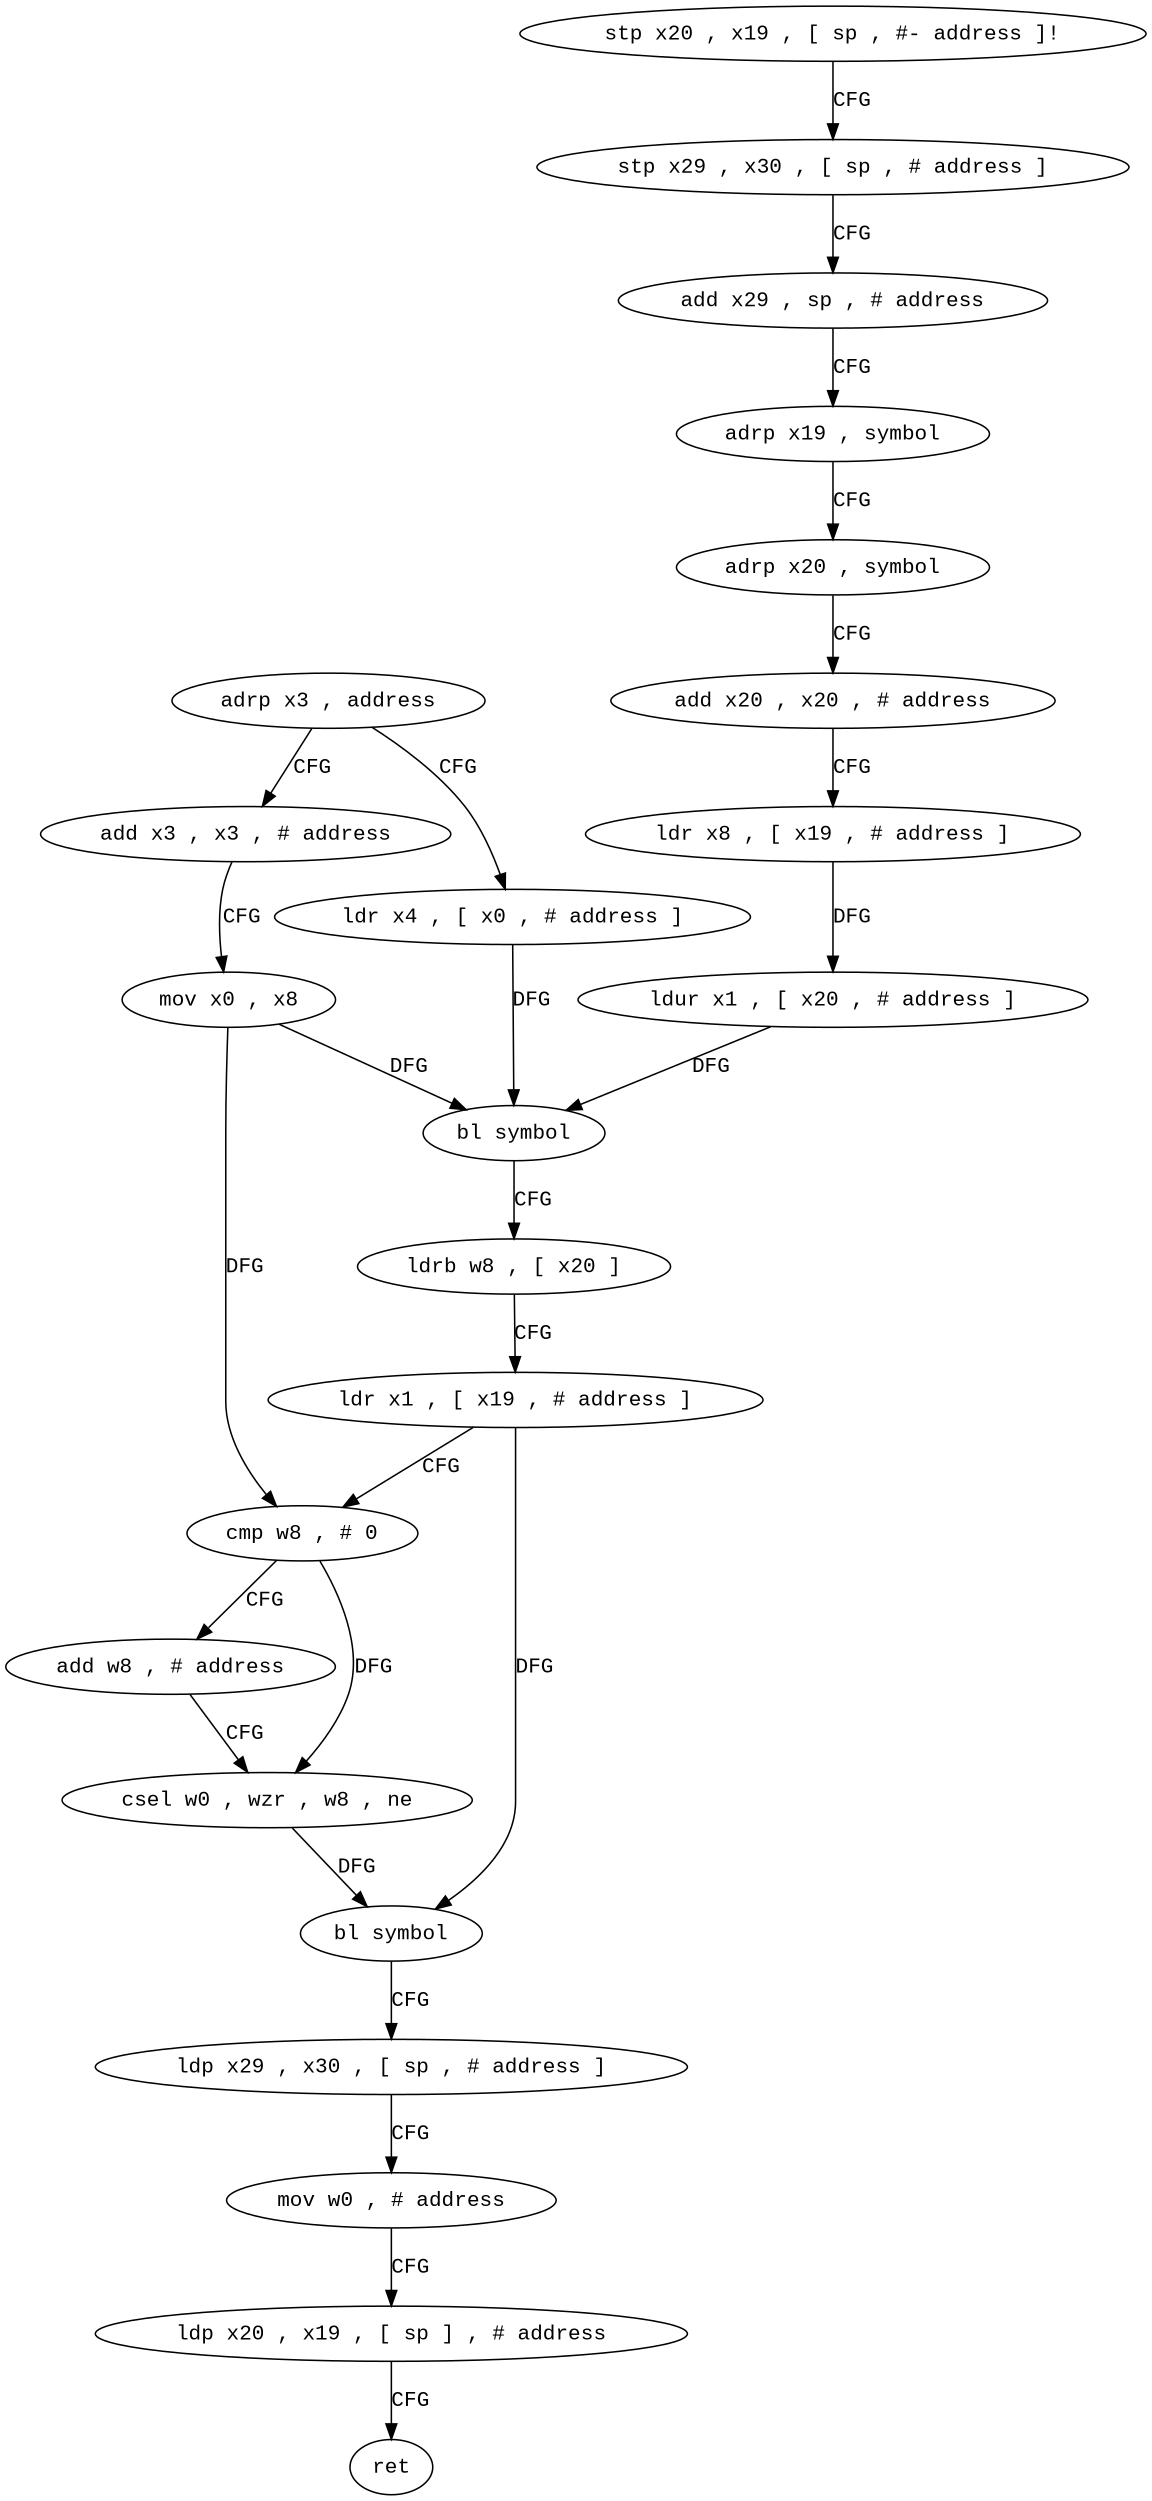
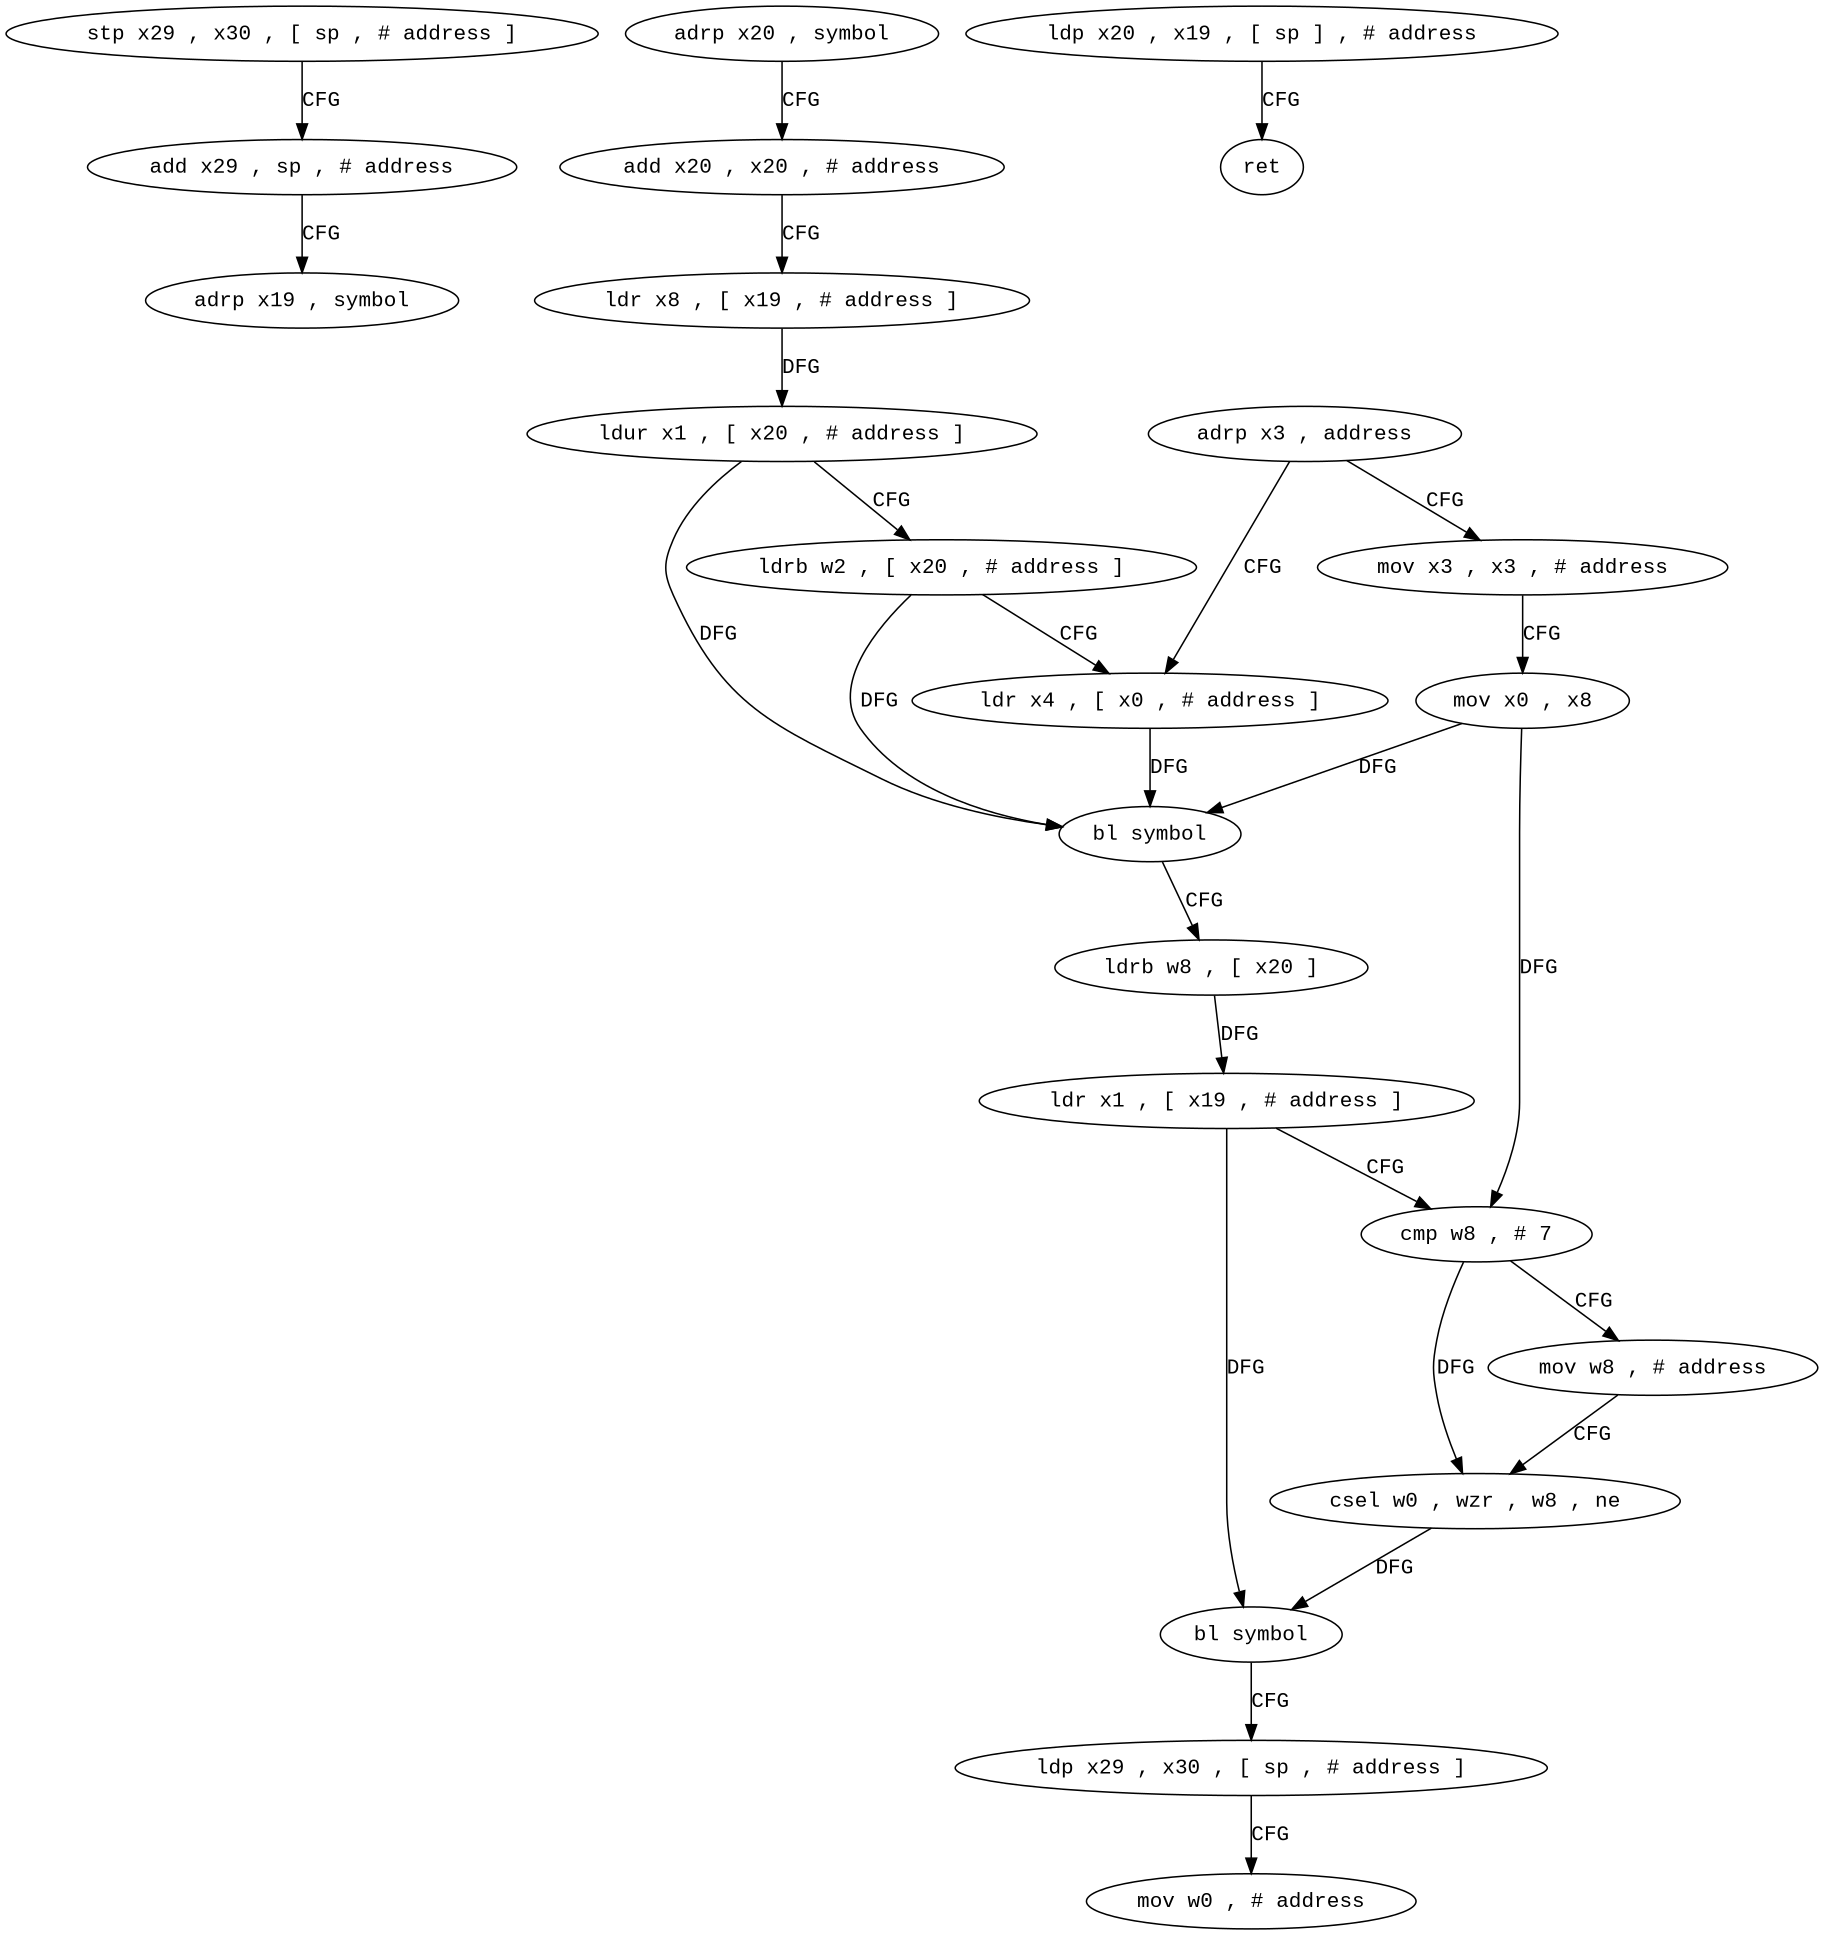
(833, 34) -> none
(833, 493) -> none
none -> (942, 567)
(246, 834) -> (1523, 567)
(533, 1333) -> (1240, 1034)
(302, 1533) -> (1477, 1234)
(171, 1667) -> (1653, 1368)
(391, 2259) -> none
